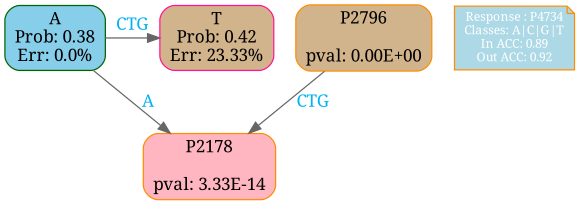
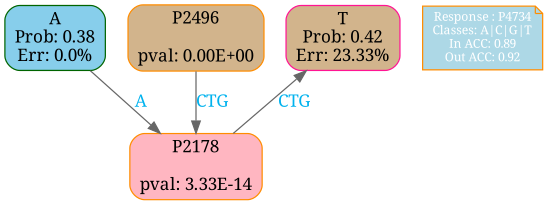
(126, 38) -> (265, 106)
(364, 38) -> (196, 38)
